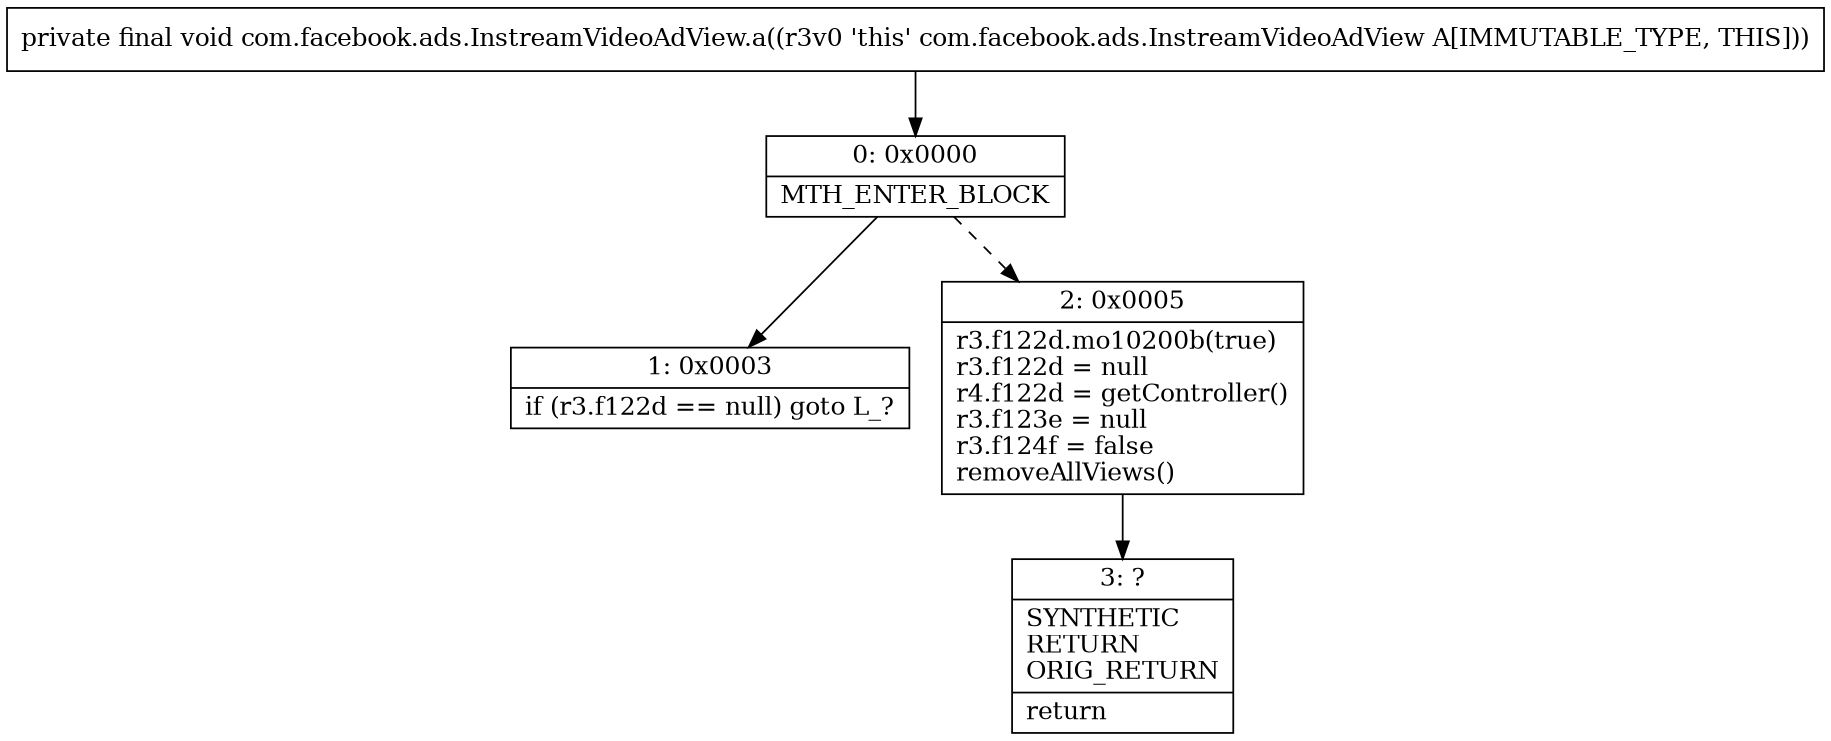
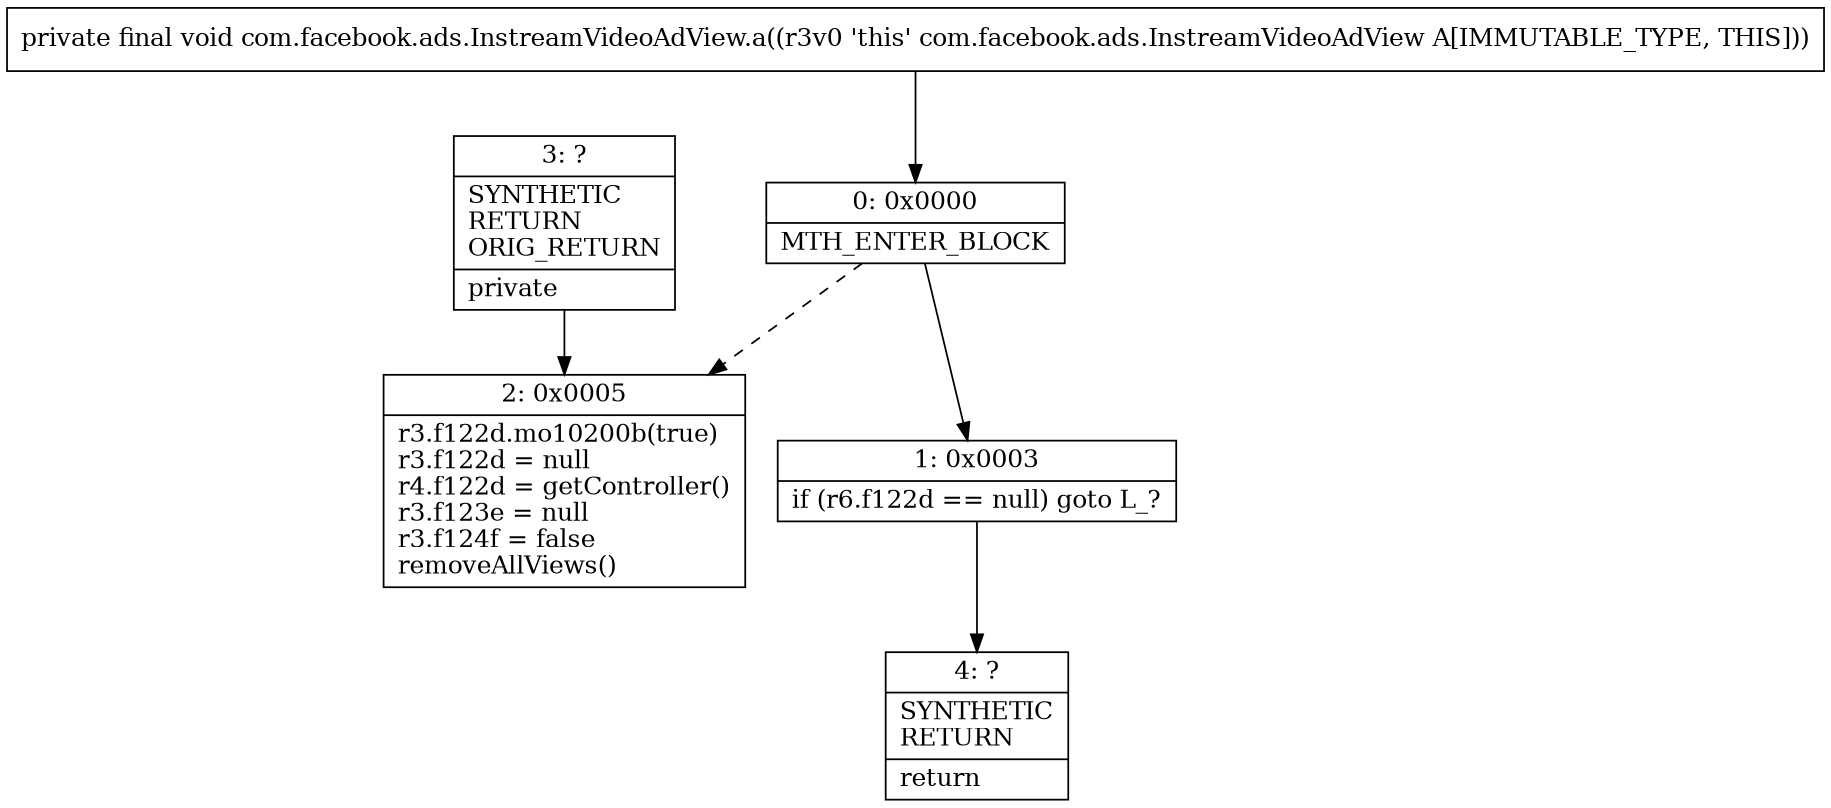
(710, 407) -> (977, 500)
(1123, 518) -> (564, 334)
(1066, 712) -> (514, 289)
none -> (977, 726)
